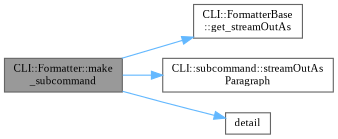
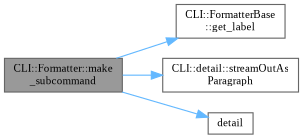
(248, 21) -> (231, 21)
(248, 75) -> (231, 75)
